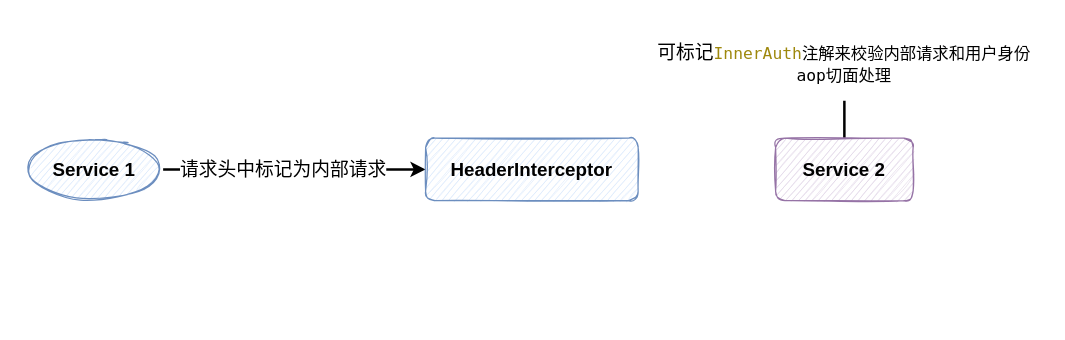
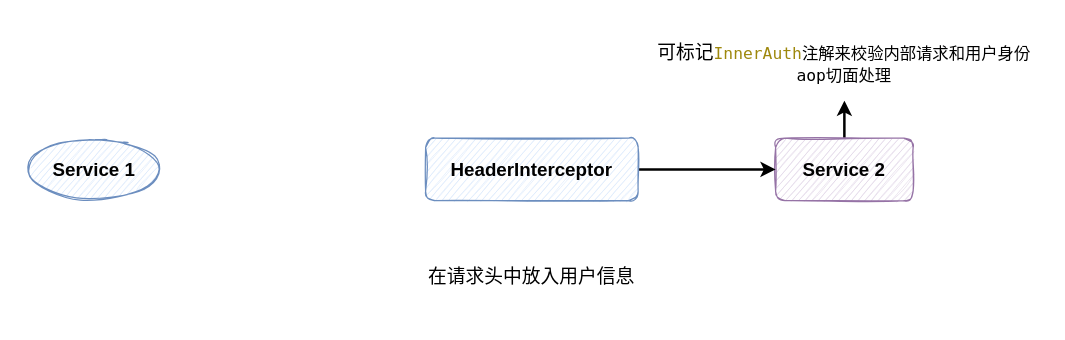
(844, 108) -> (844, 113)
(289, 169) -> none
none -> (702, 169)
none -> (532, 276)
